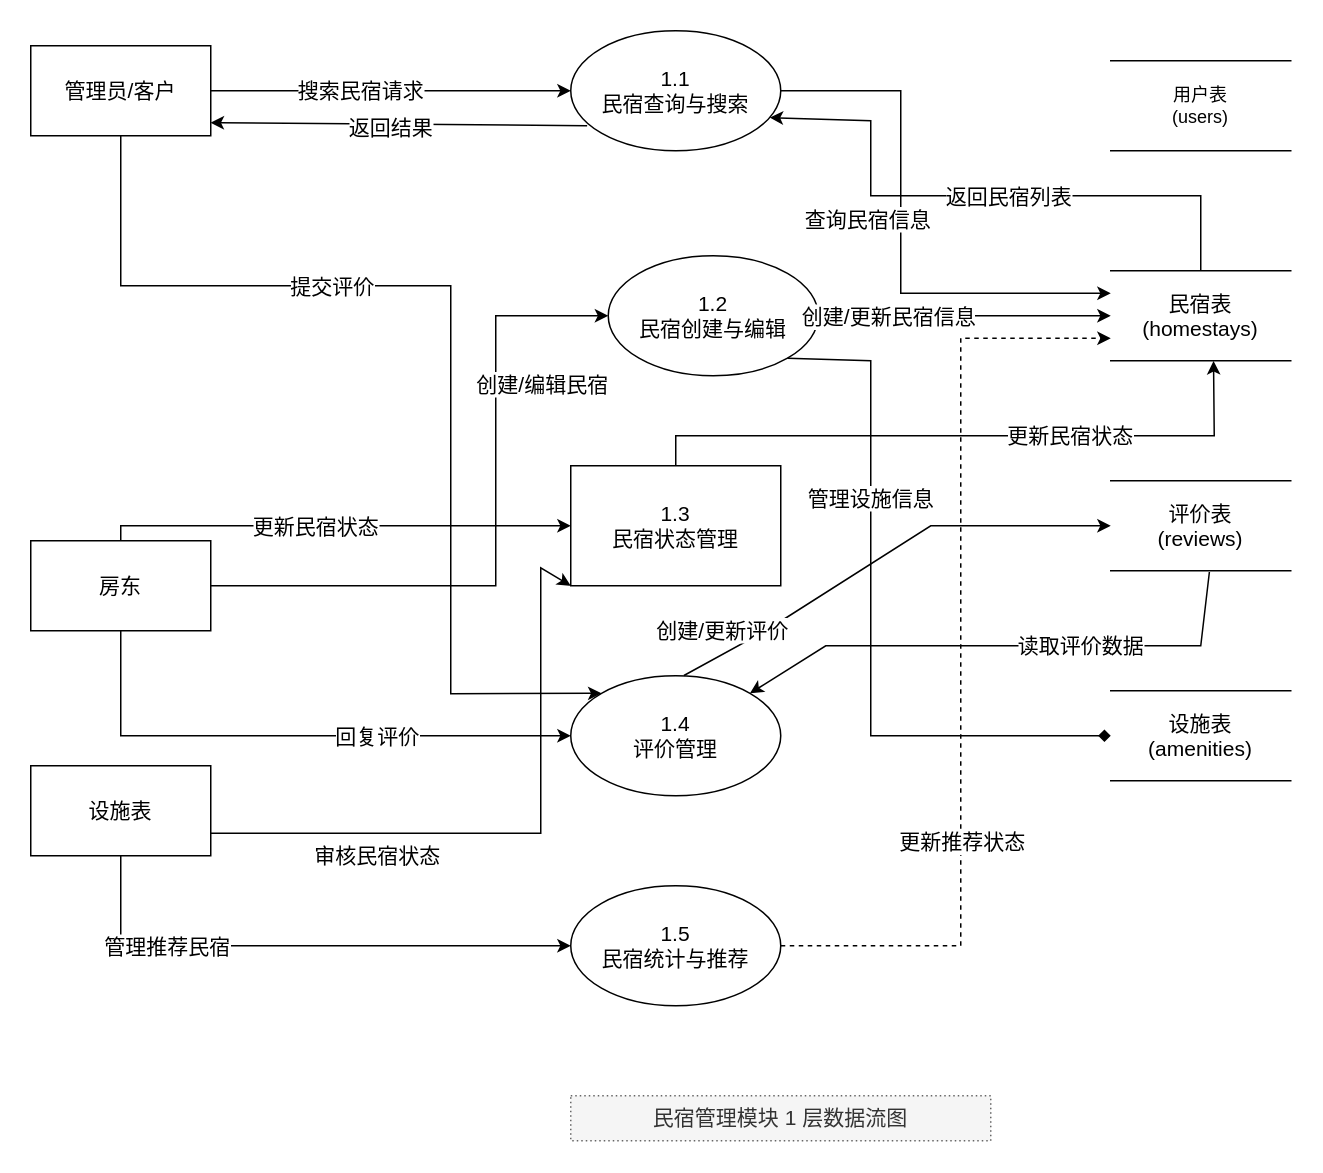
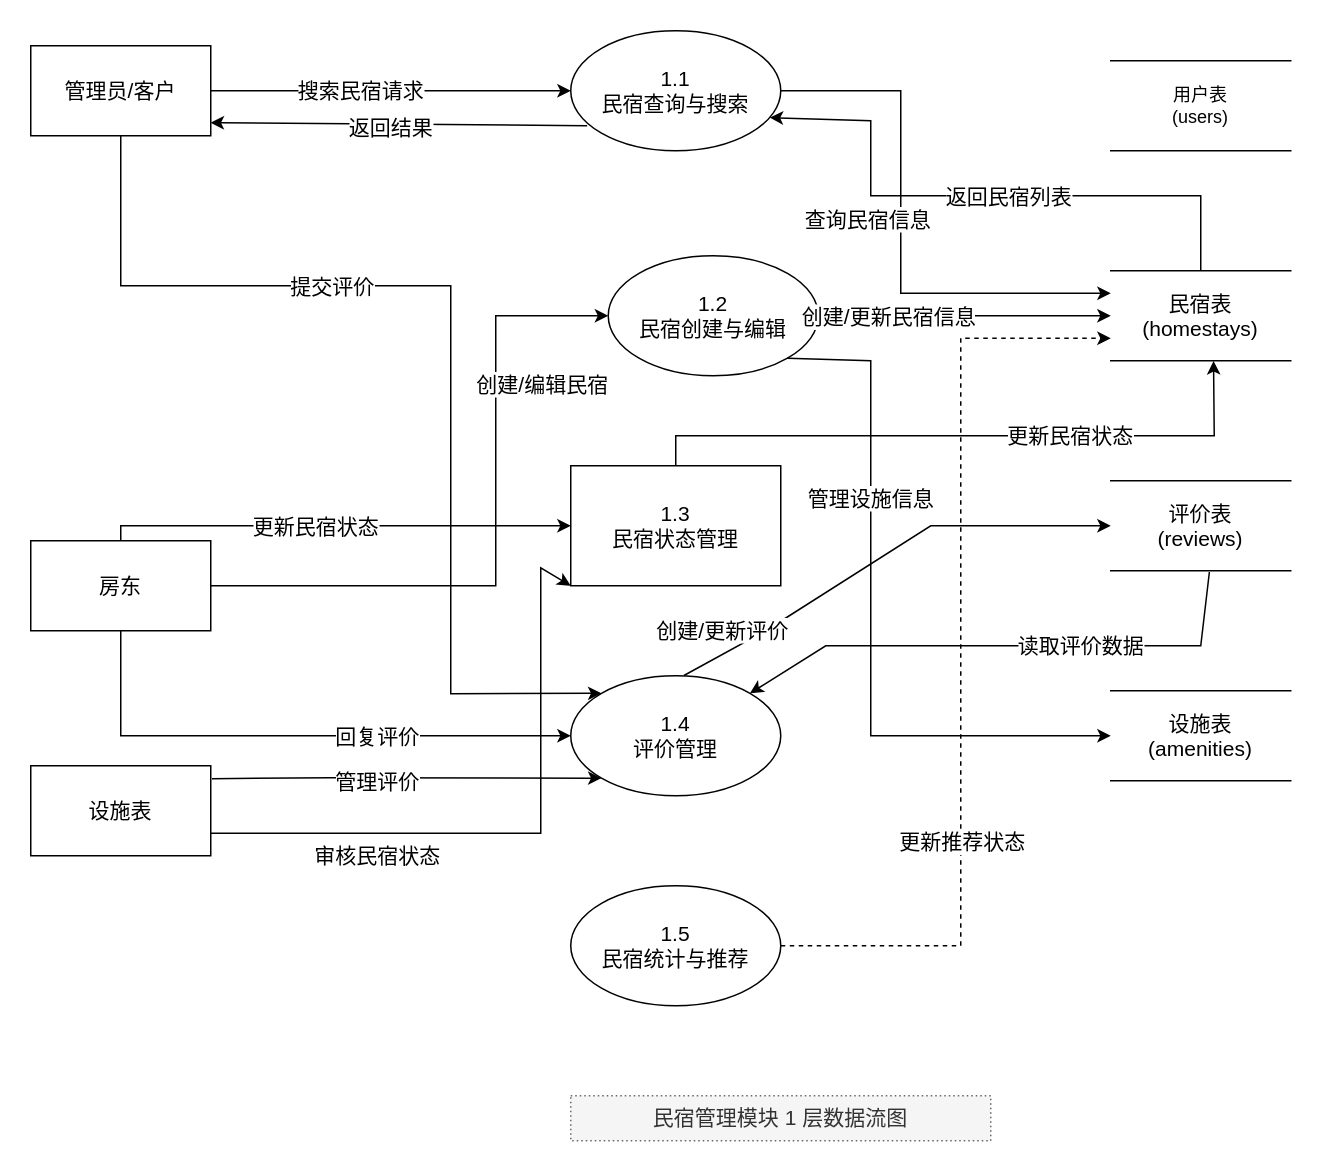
(1098, 736) -> (1099, 736)
none -> (402, 778)
(296, 946) -> none
